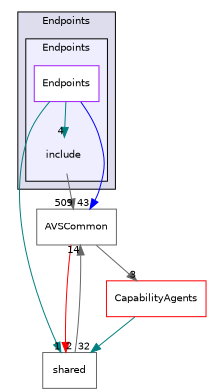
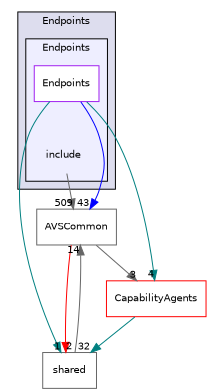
(65, 115) -> (133, 180)
